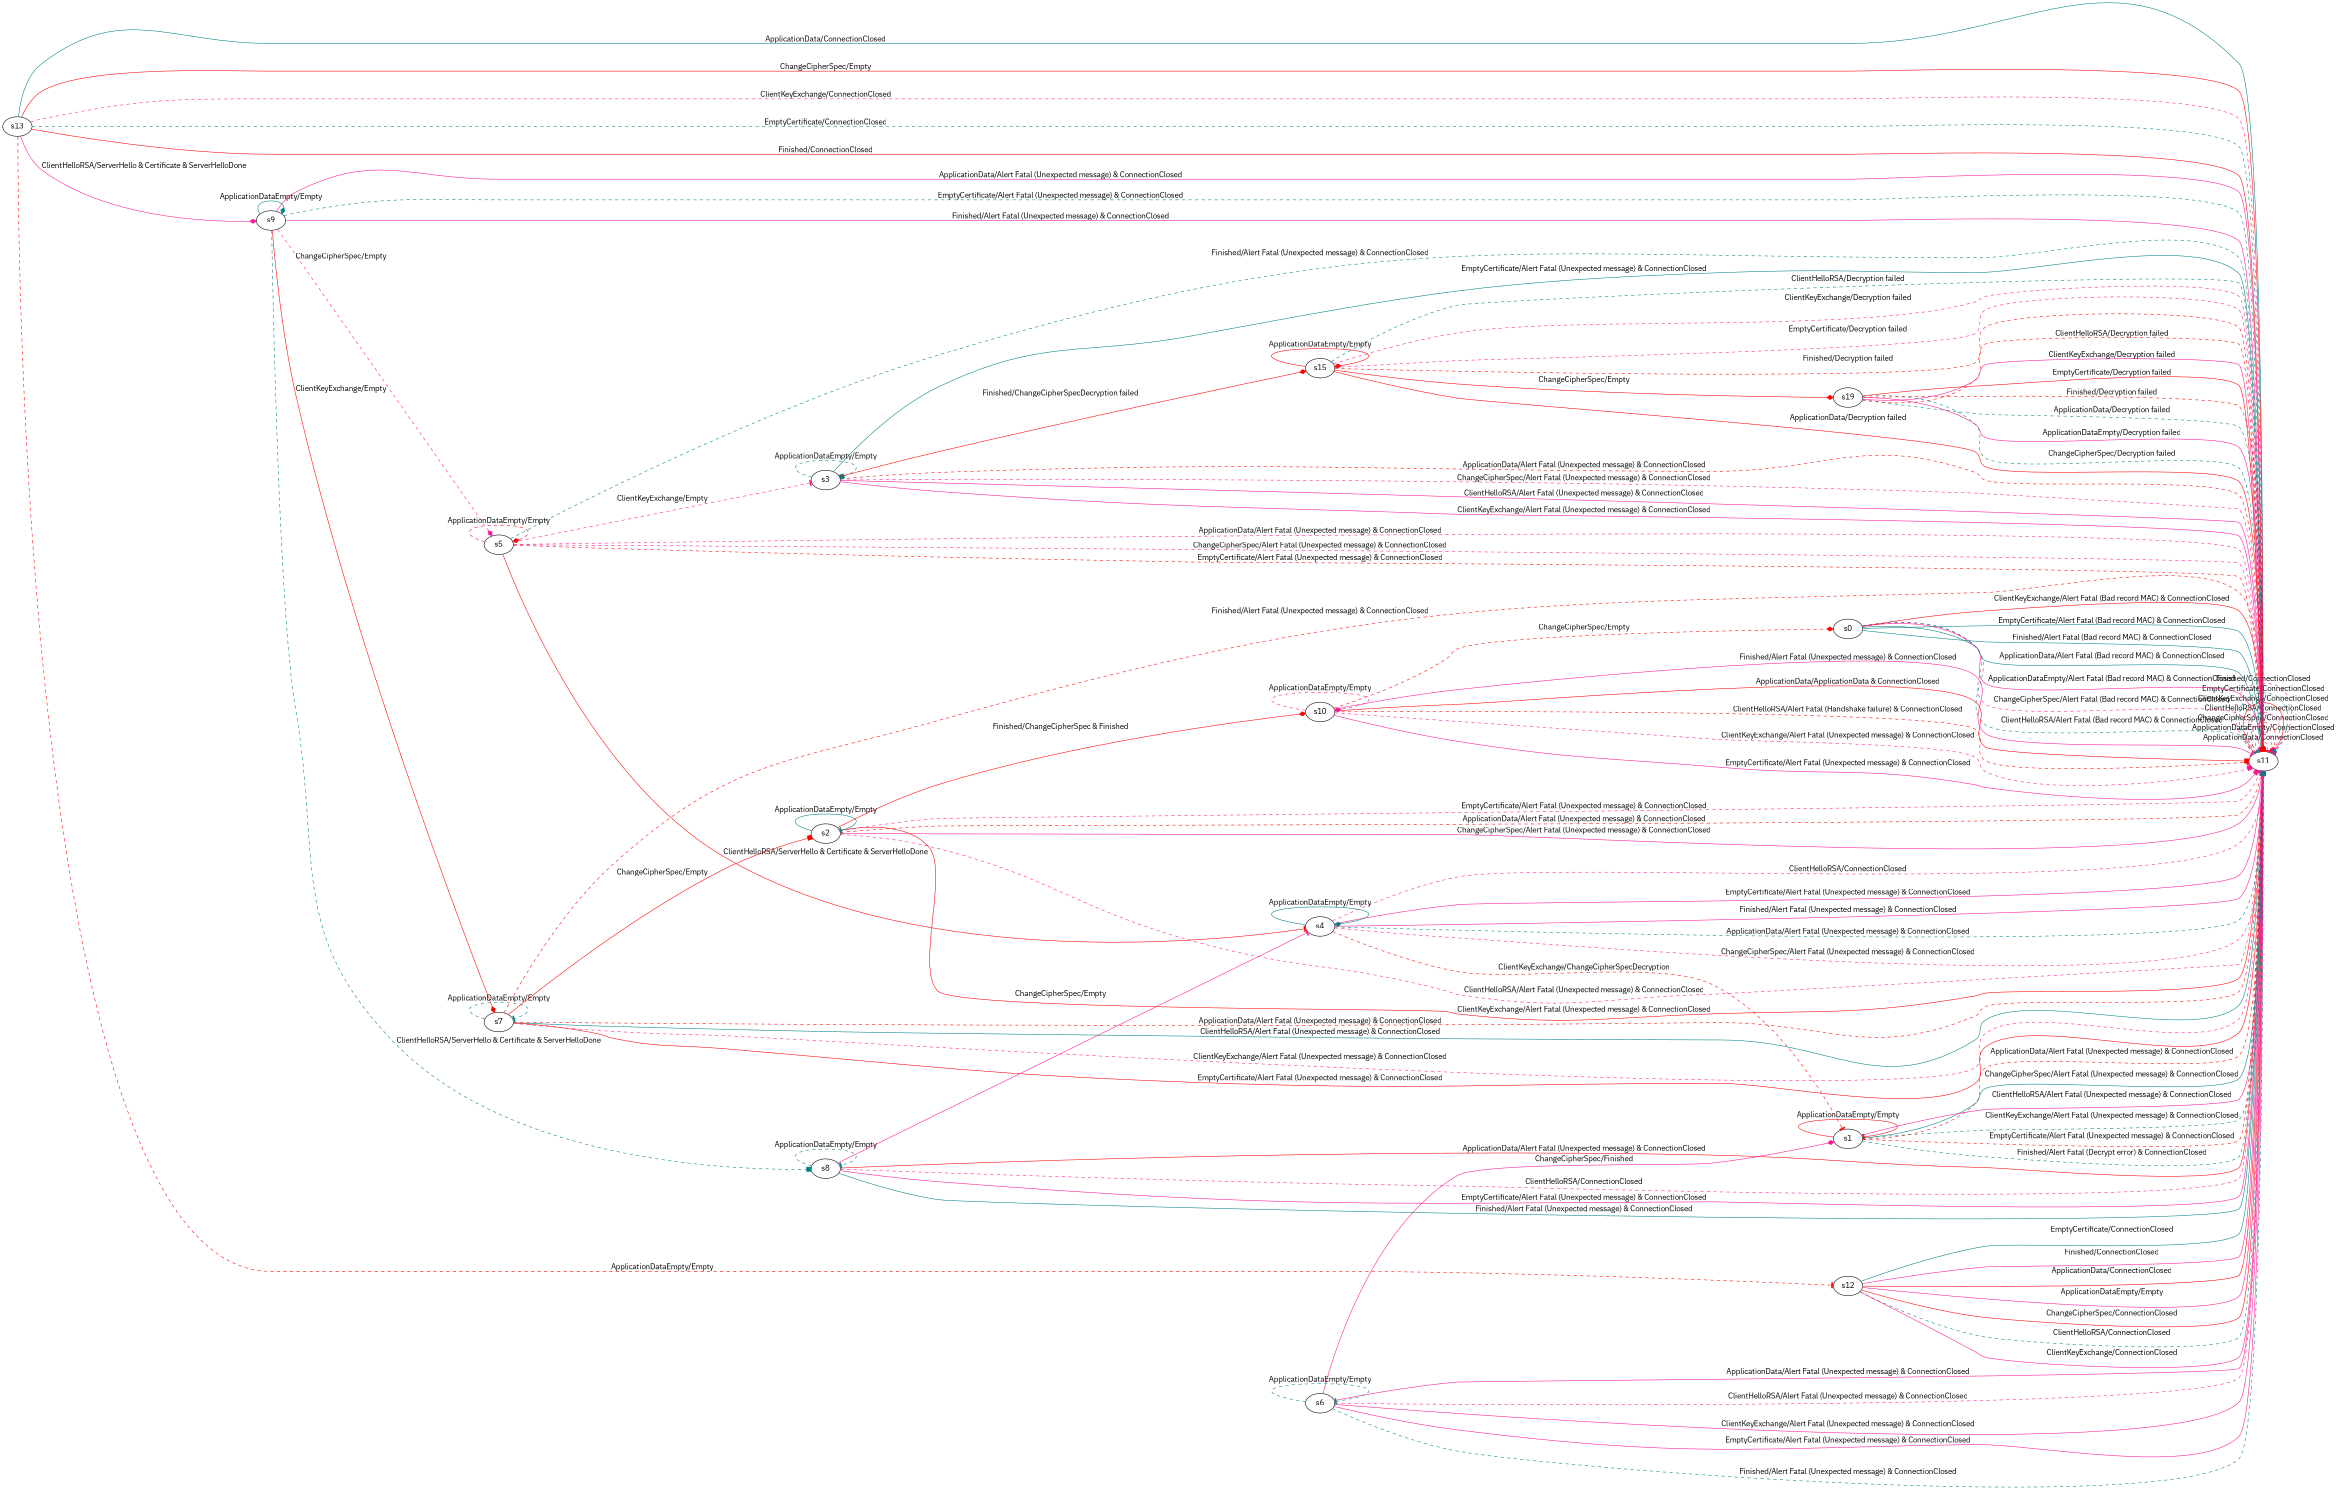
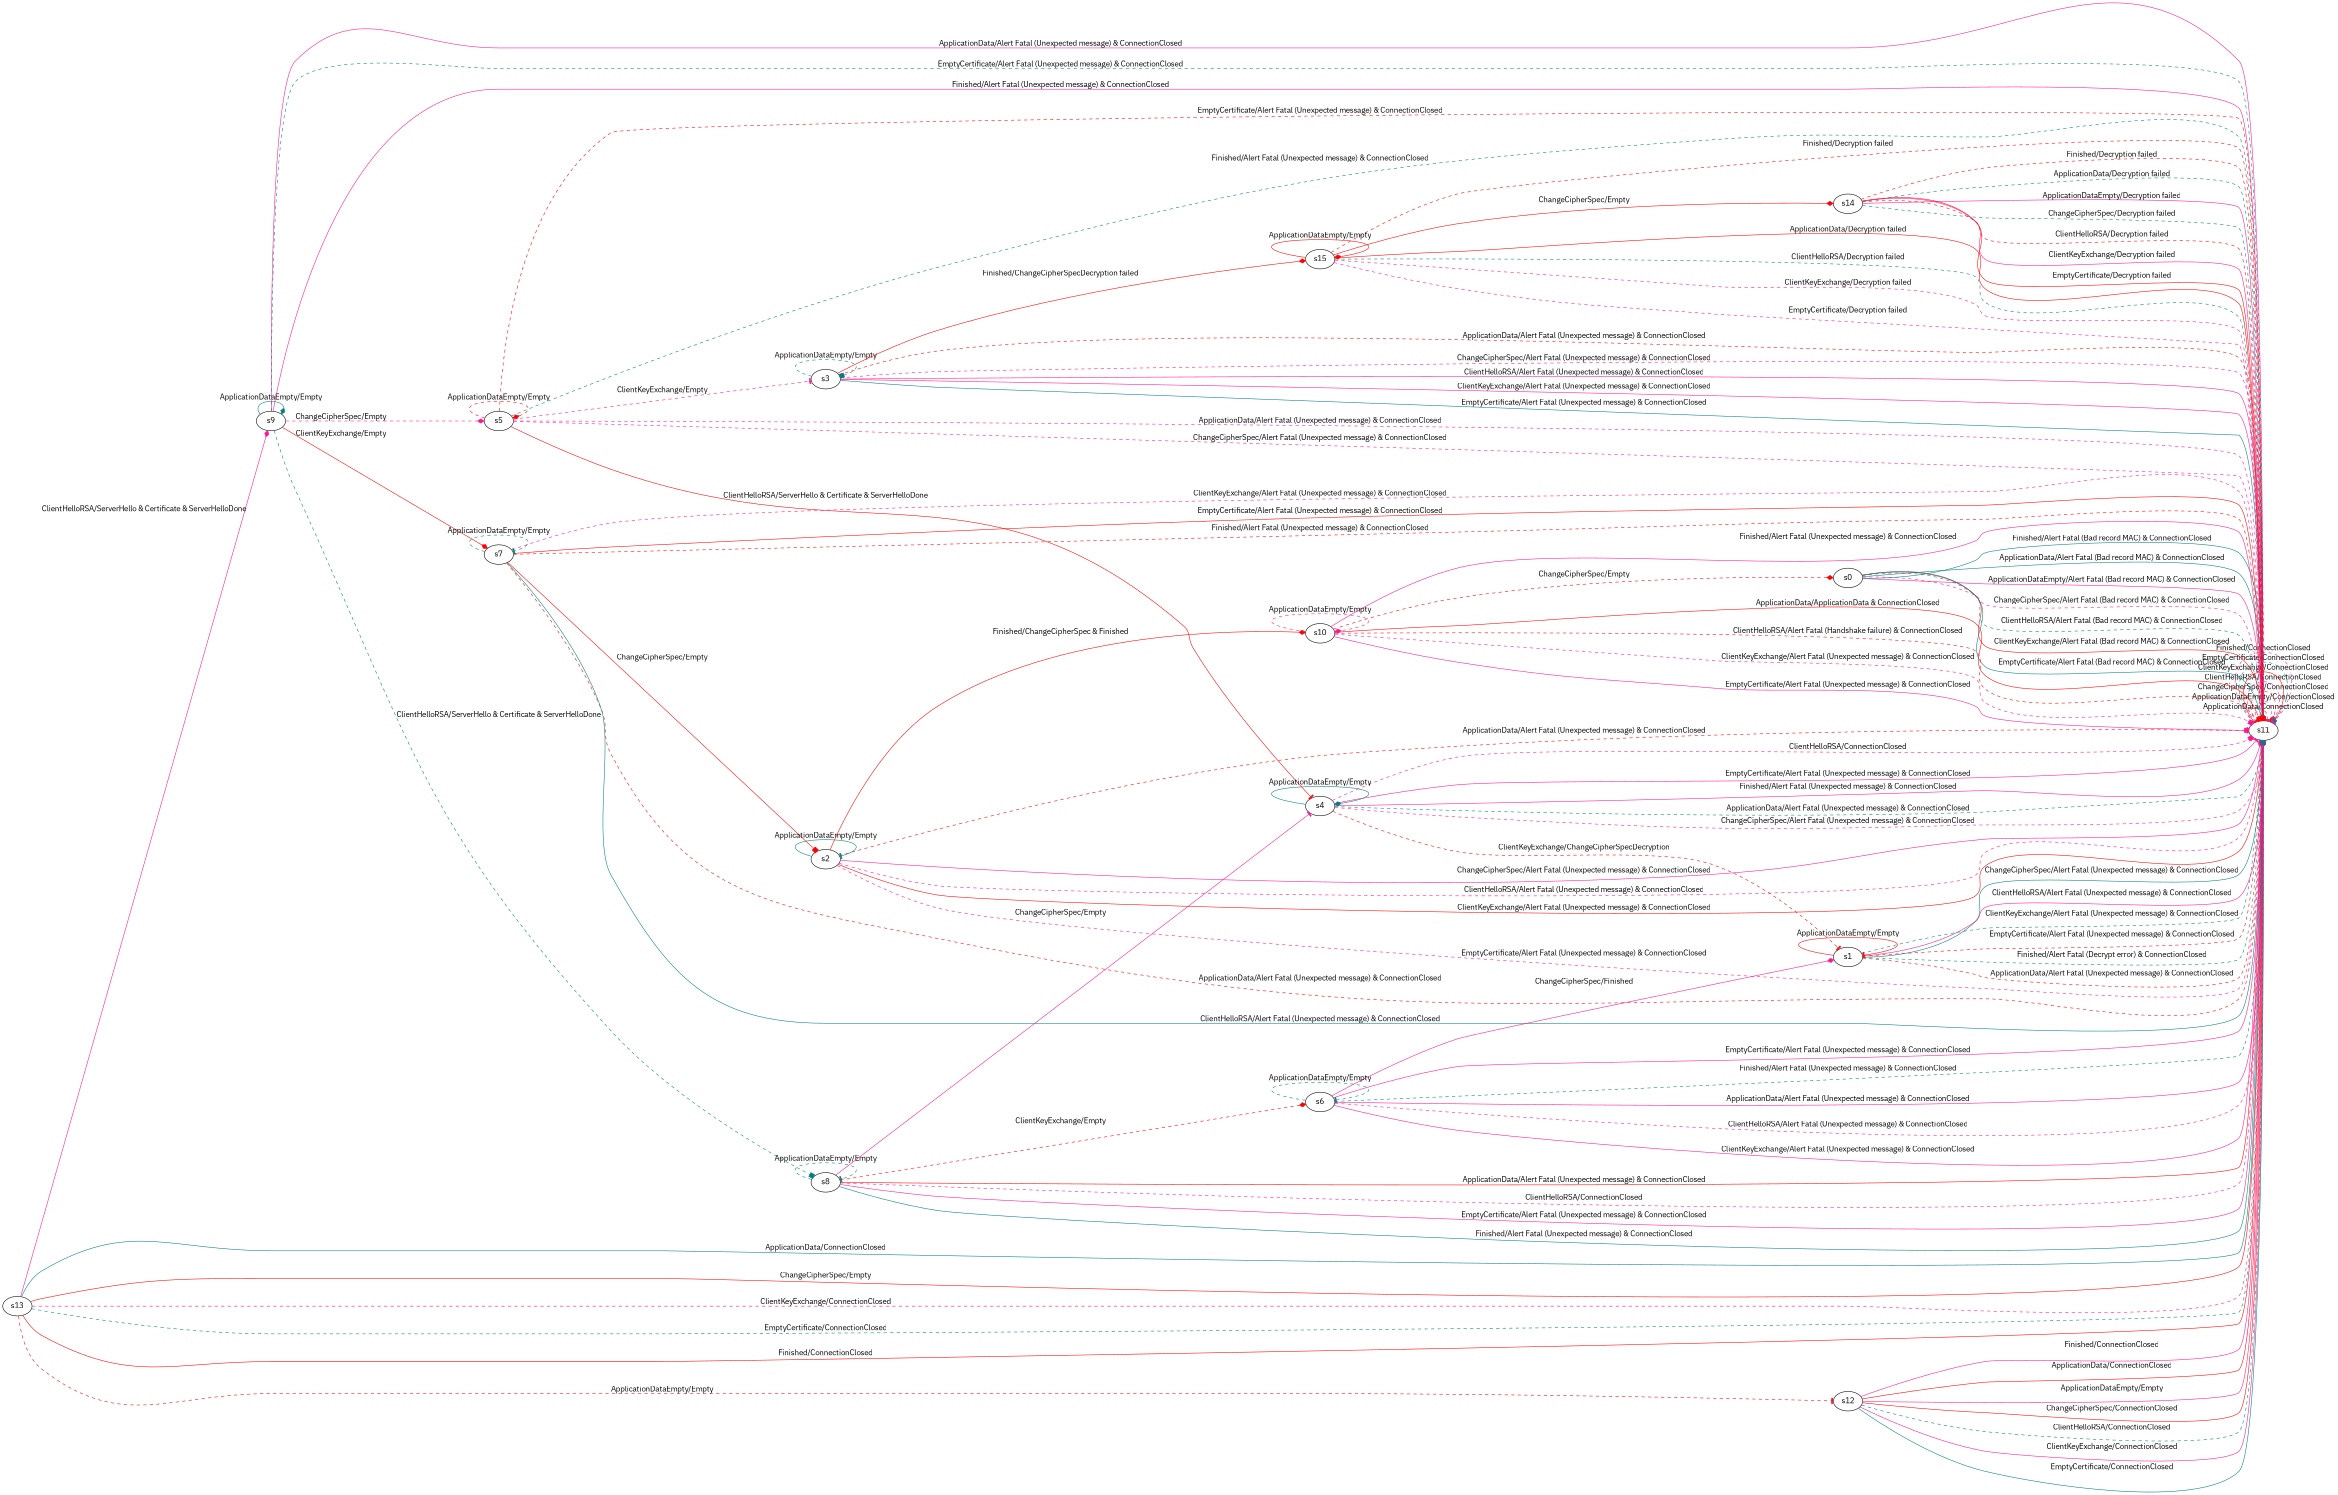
(1848, 398) -> (1848, 204)
none -> (1070, 1143)
